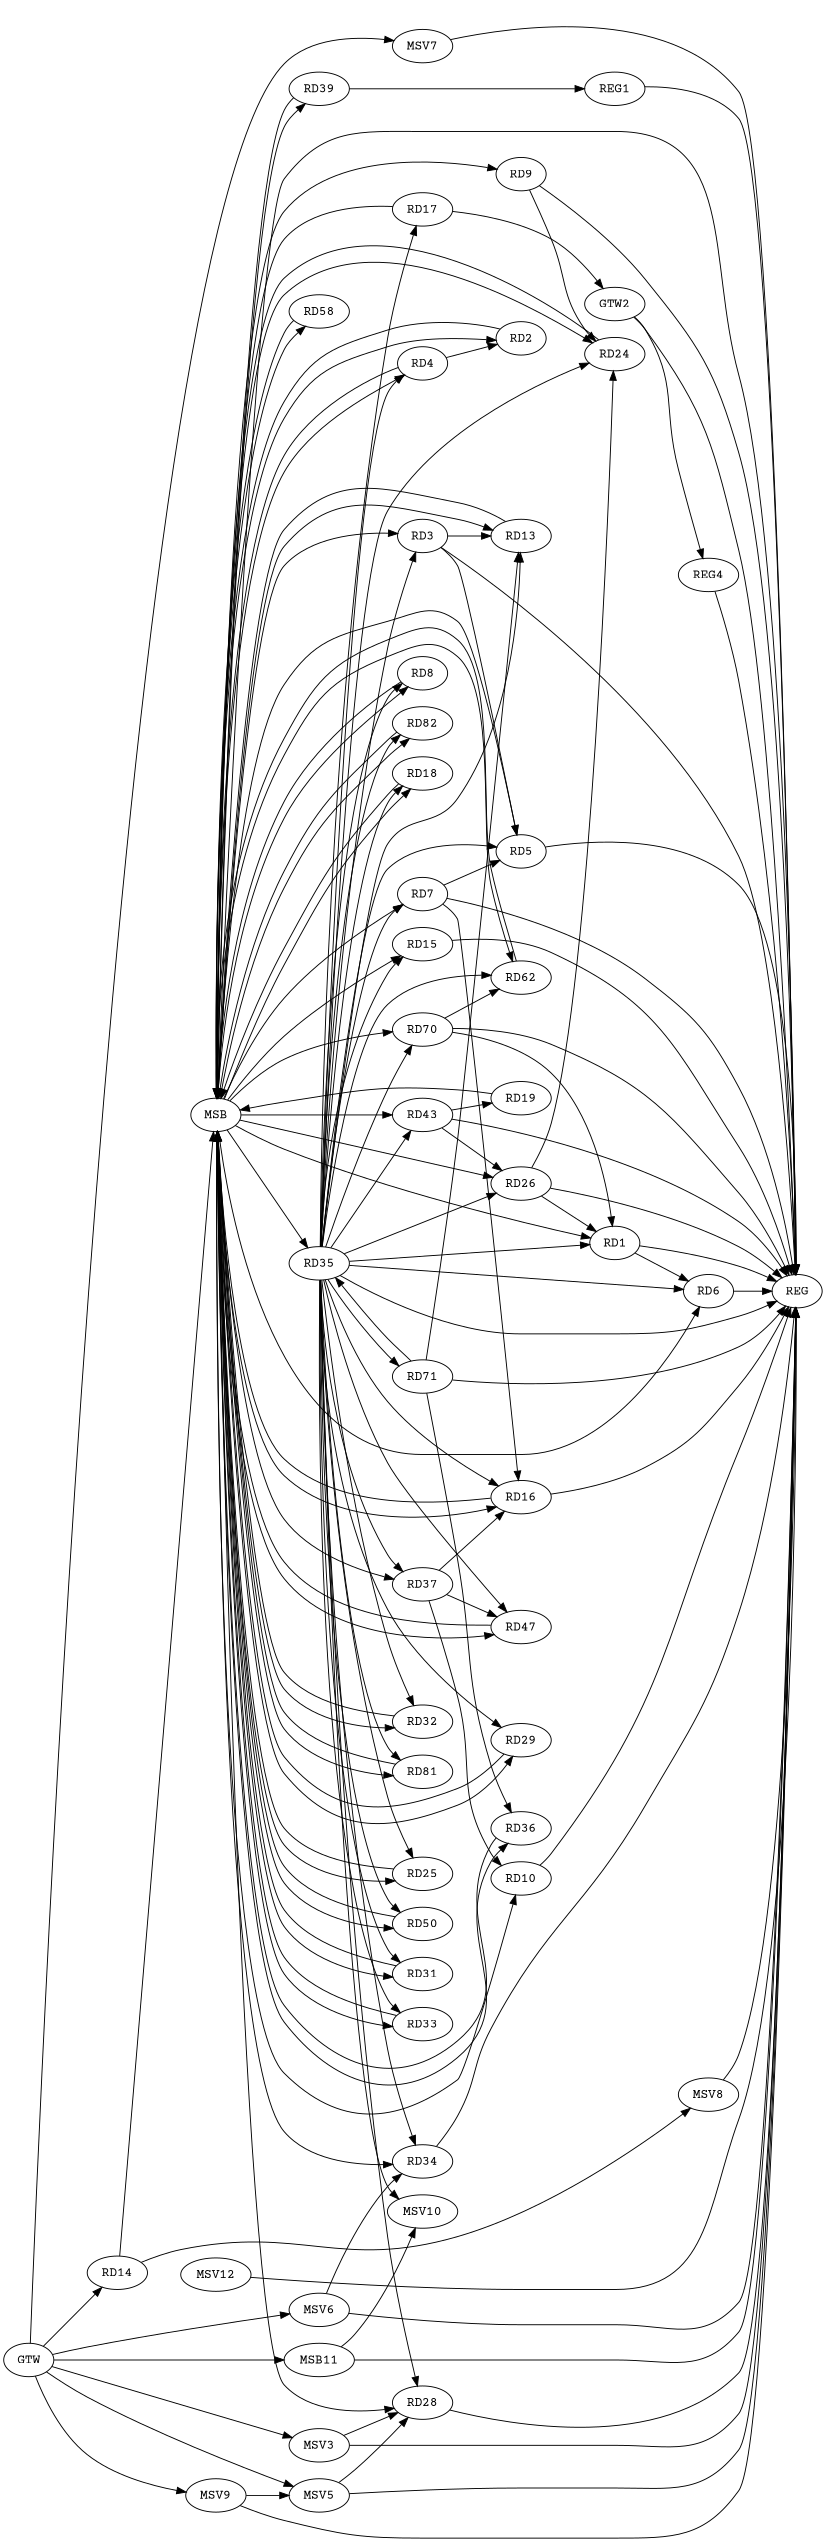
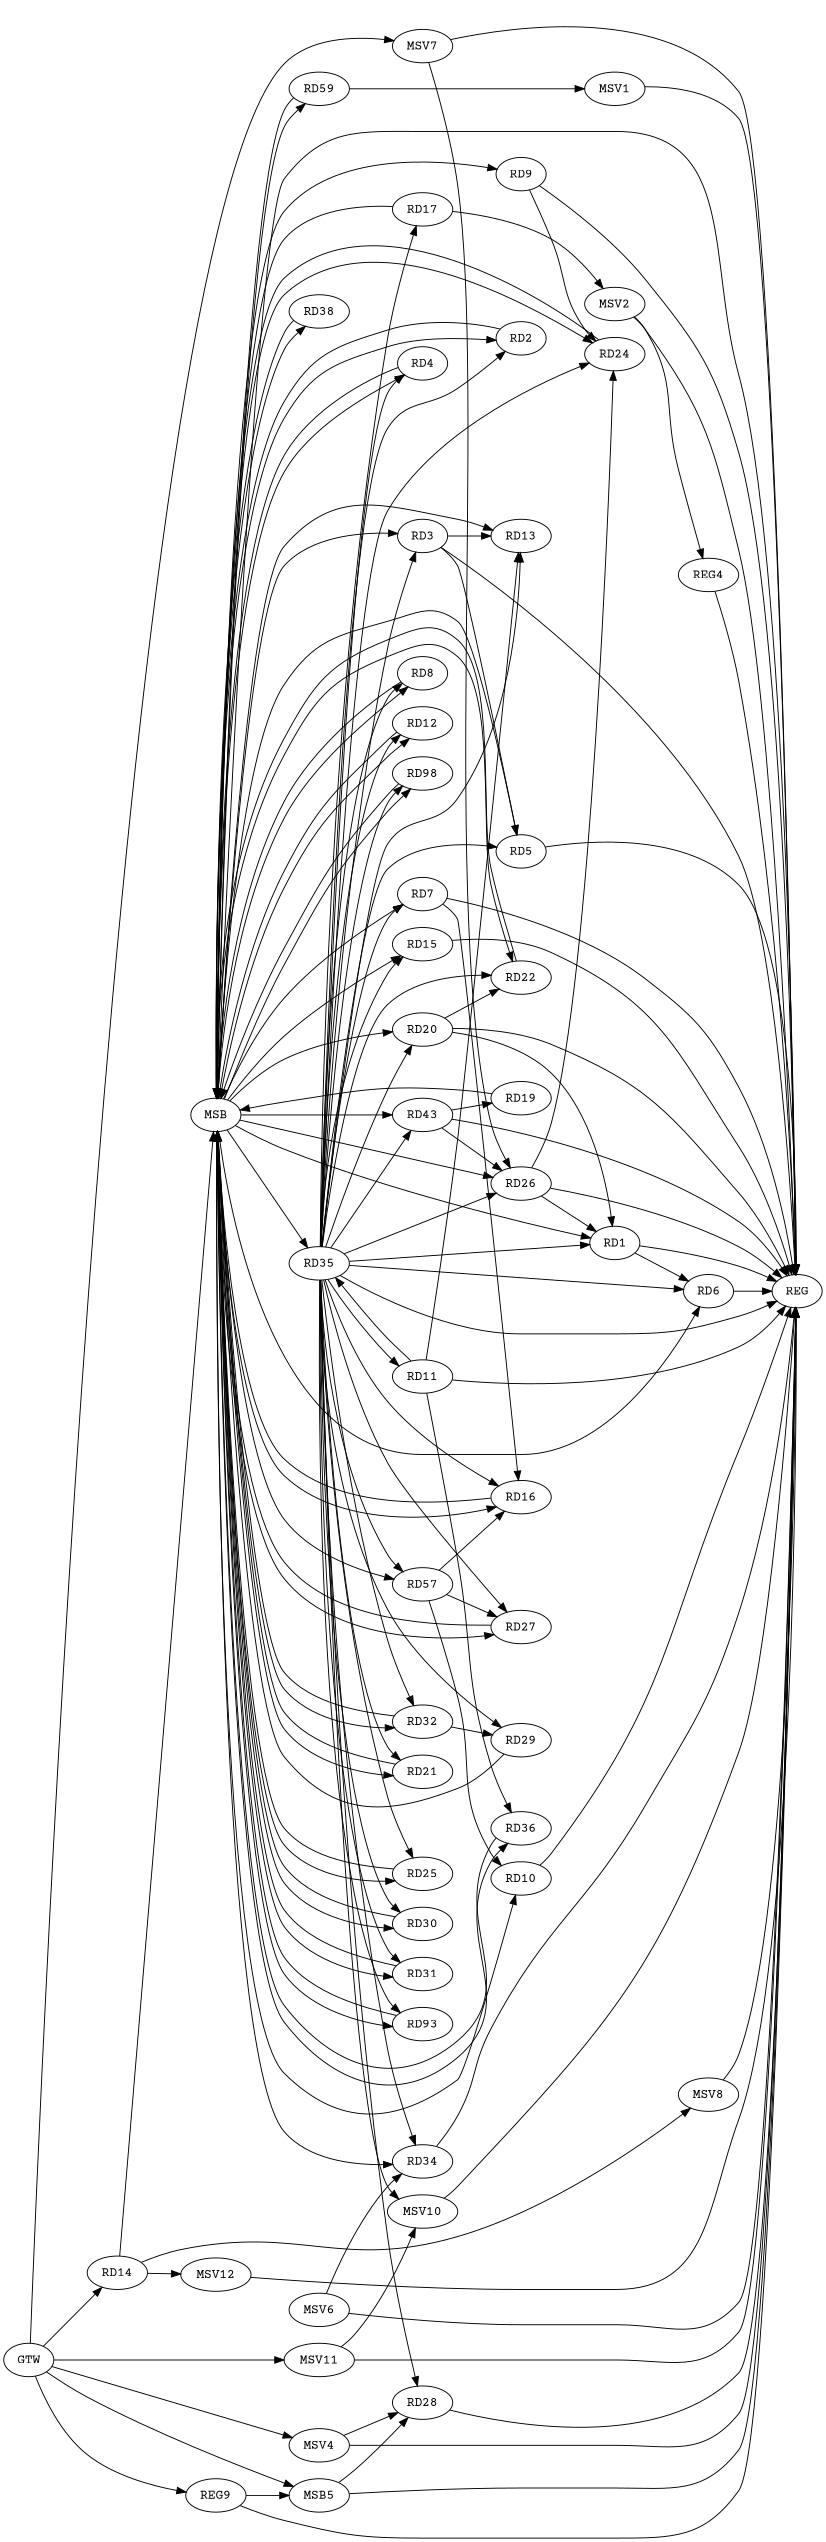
(319, 89) -> (319, 89)
(615, 89) -> (615, 89)
(615, 304) -> (615, 304)
(319, 311) -> (319, 311)
(467, 352) -> (342, 769)
(276, 550) -> none
none -> (467, 556)
(423, 723) -> (423, 723)
(423, 773) -> (423, 773)
(468, 875) -> none
(521, 978) -> (521, 978)
(423, 1030) -> (423, 1030)
(423, 1377) -> (423, 1377)
(692, 1437) -> (721, 1800)
(423, 1584) -> (423, 1584)
(521, 1627) -> (521, 1627)
(271, 1740) -> (470, 1730)
(423, 1772) -> (423, 1772)
(423, 1924) -> (423, 1924)
(245, 2018) -> none
(423, 2024) -> (423, 2024)
none -> (159, 2274)
(166, 2333) -> none
(319, 2360) -> (319, 2360)
(319, 2445) -> (319, 2445)
(216, 2495) -> (216, 2495)
(319, 2495) -> (319, 2495)
